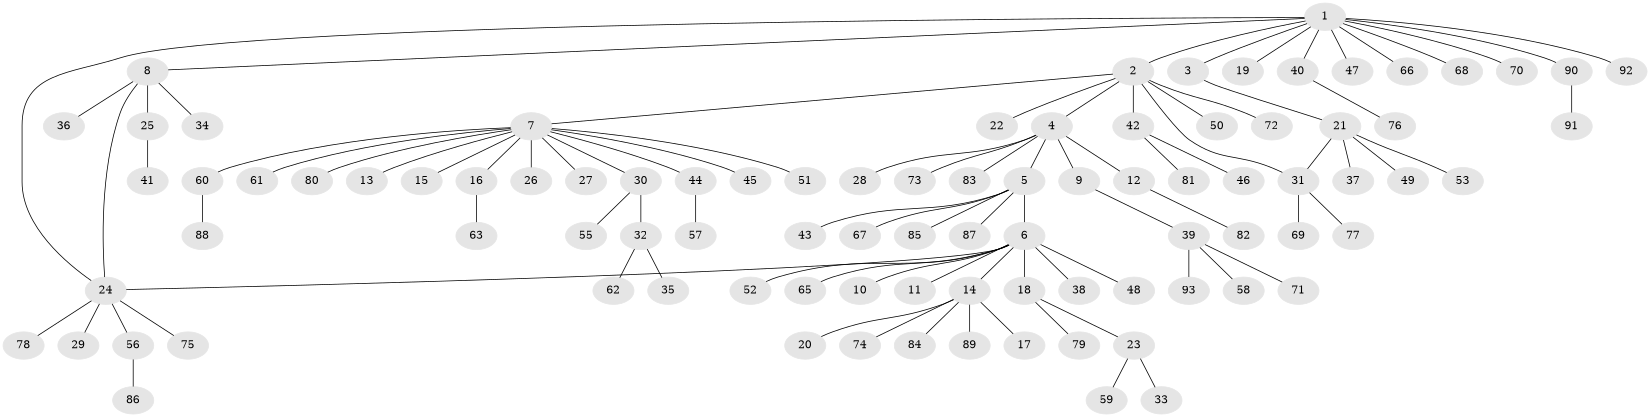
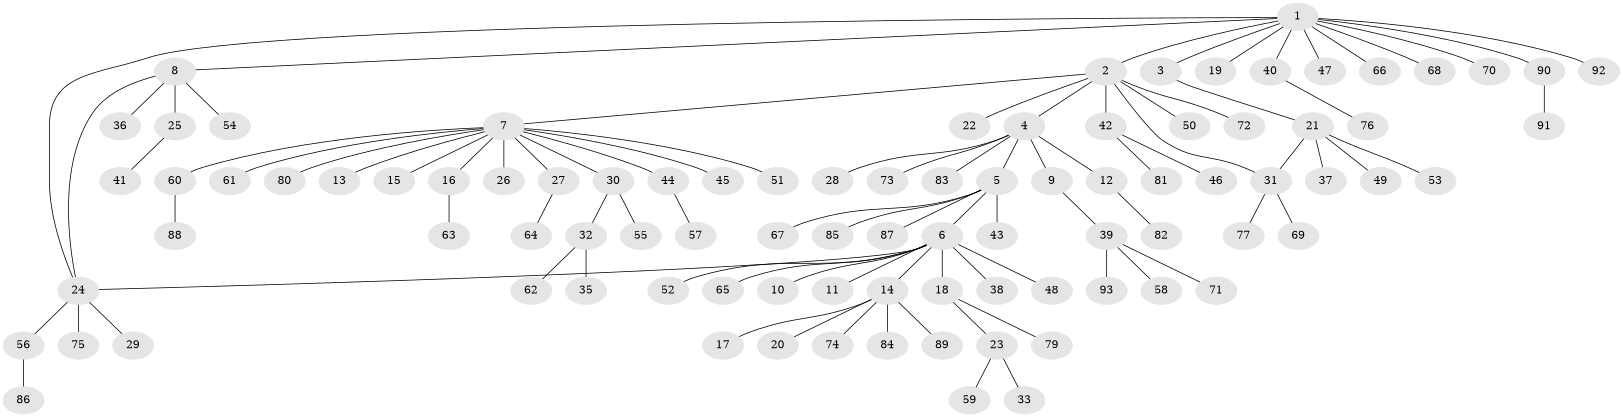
(202, 126) -> (230, 126)
none -> (531, 236)
(24, 346) -> none
